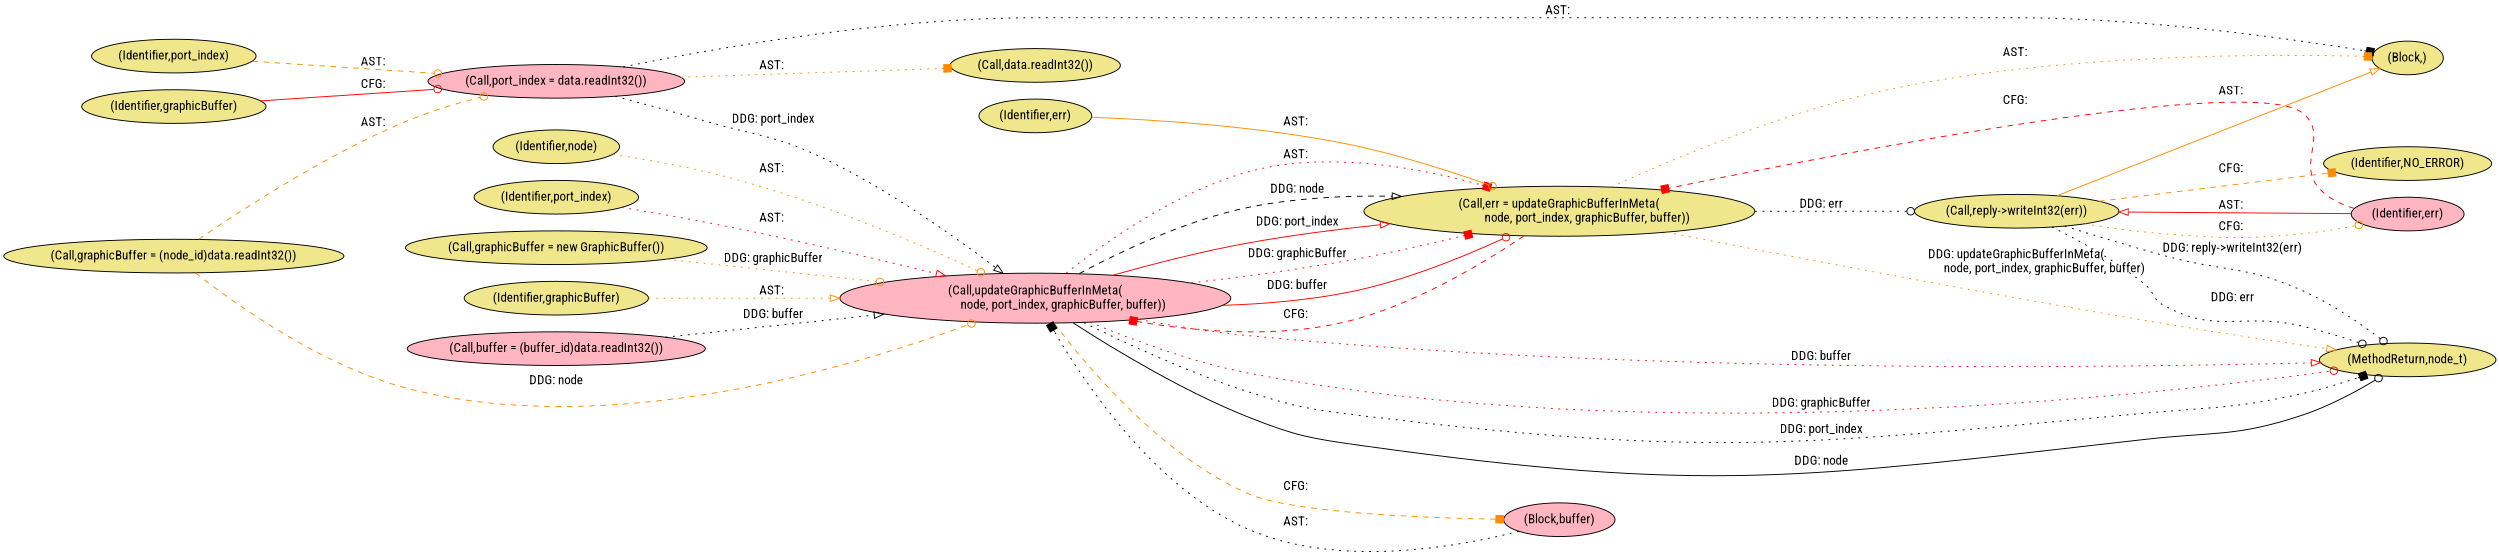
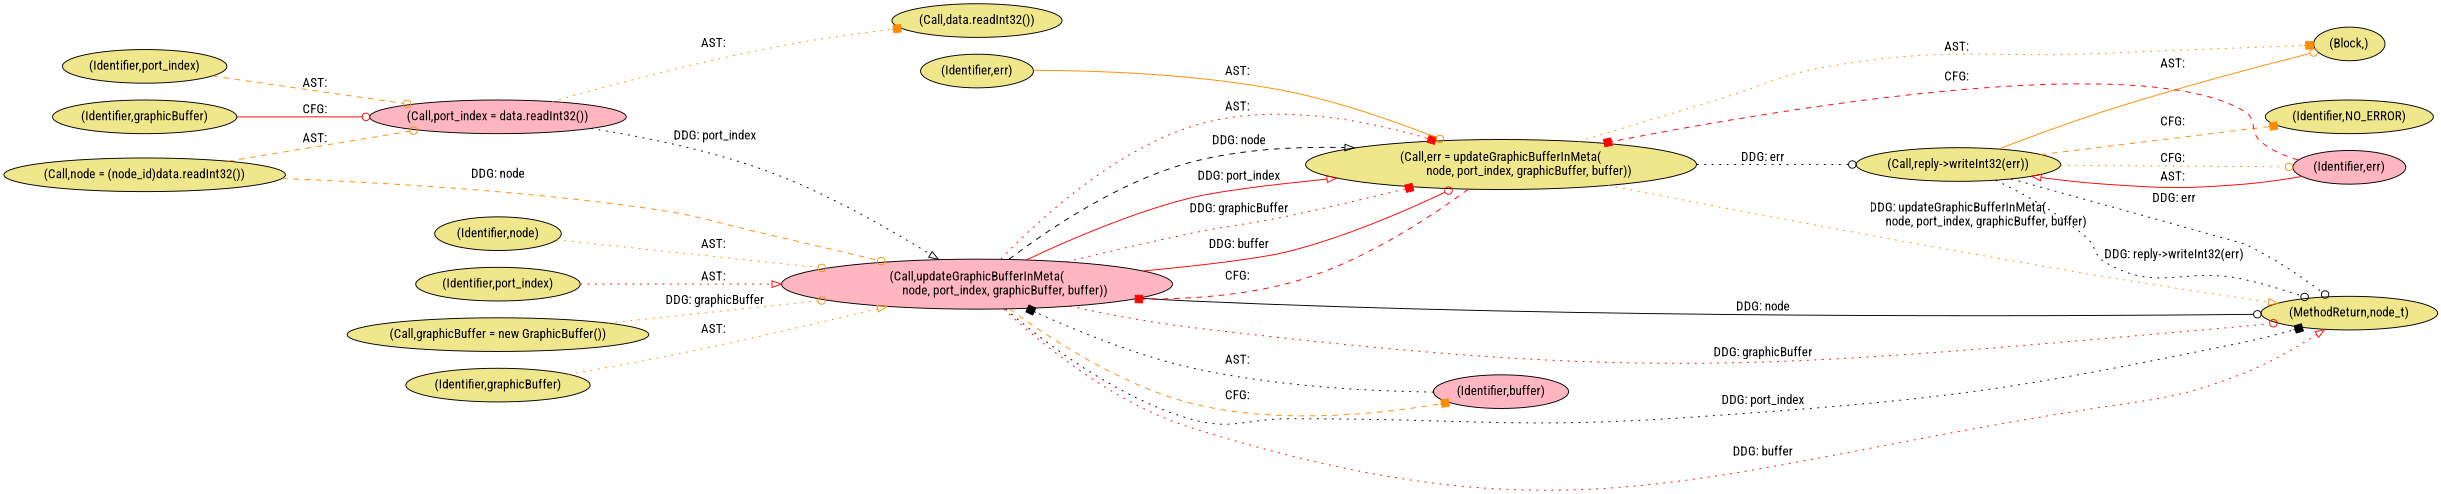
(1493, 18) -> none
(2214, 134) -> (2153, 96)
(174, 256) -> (145, 175)
(556, 349) -> none
(1559, 520) -> (1501, 392)
